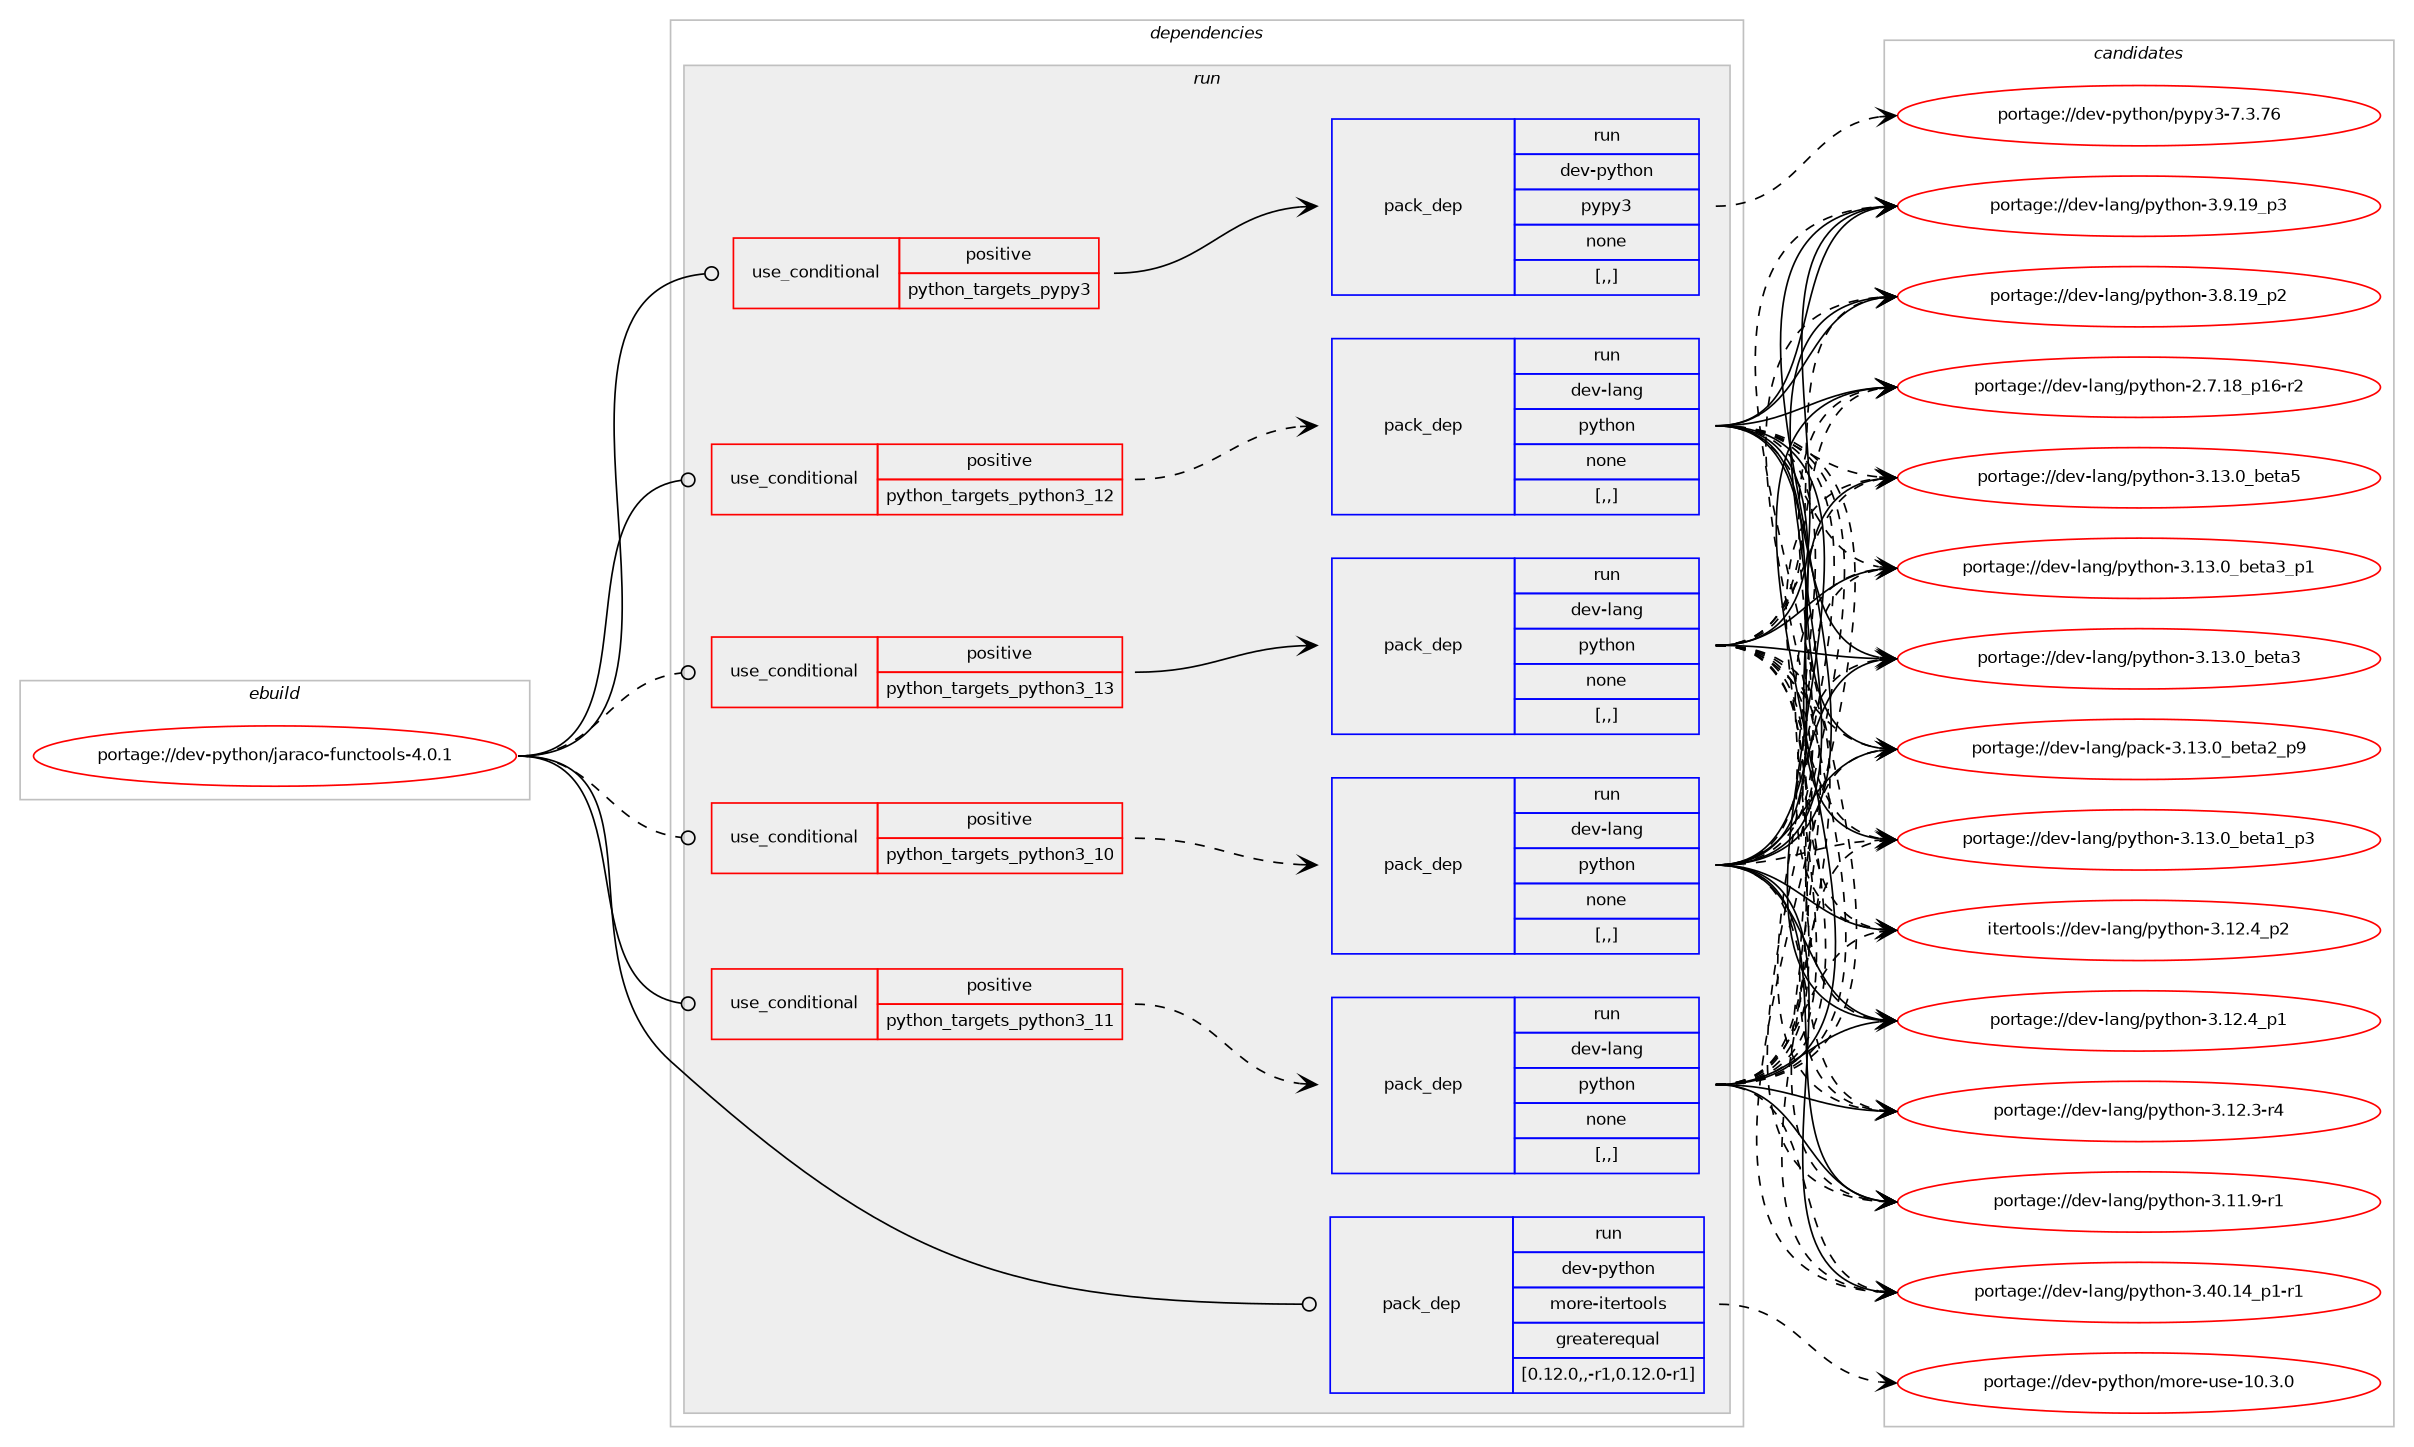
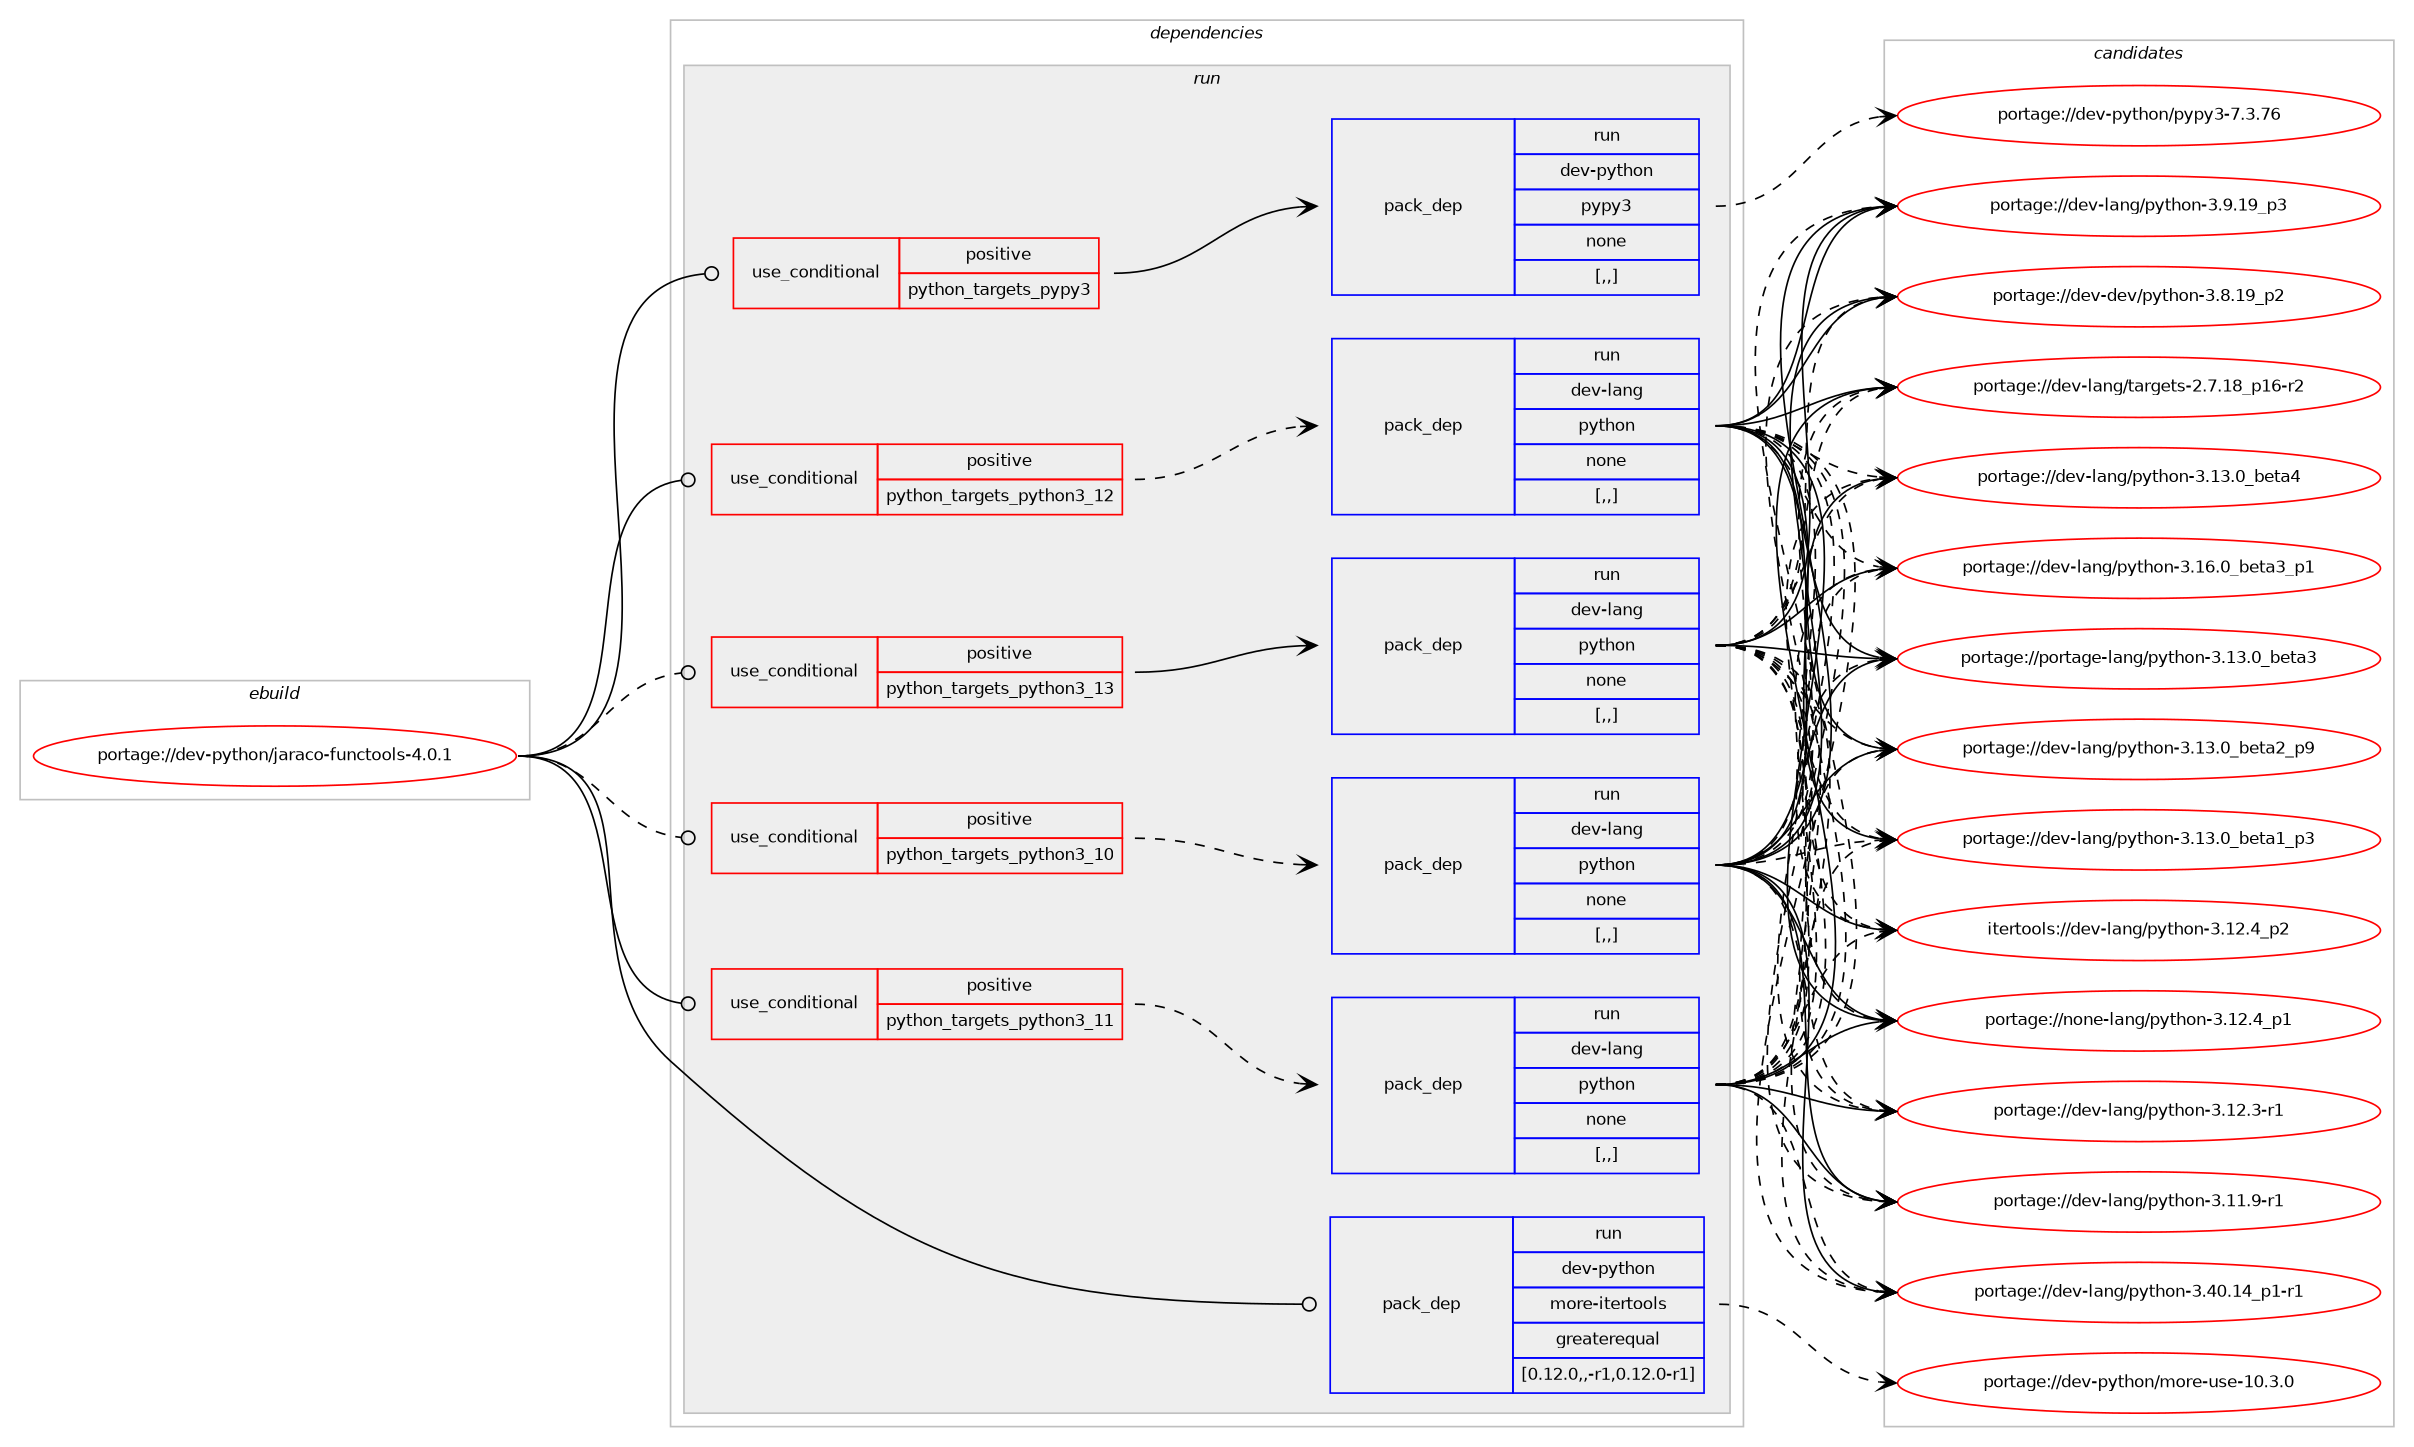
(2139, 297) -> (2139, 297)
(2139, 387) -> (2139, 387)
(2139, 478) -> (2139, 478)
(2139, 568) -> (2139, 568)
(2139, 659) -> (2139, 659)
(2139, 749) -> (2139, 749)
(2139, 1021) -> (2139, 1021)
(2139, 1111) -> (2139, 1111)
